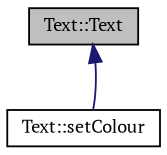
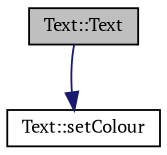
(96, 87) -> (72, 68)
